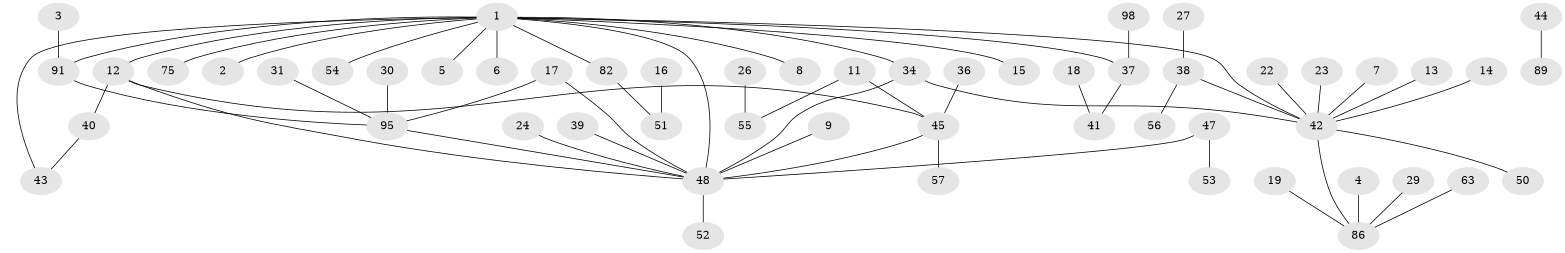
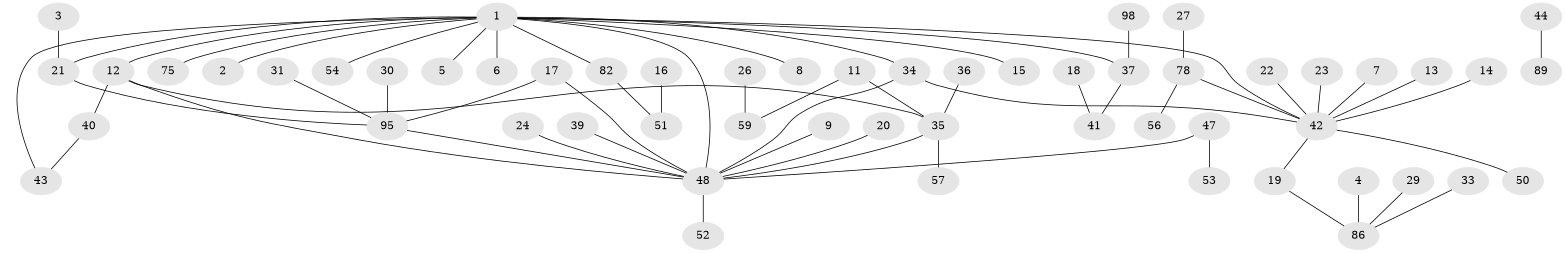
(59, 72) -> (59, 72)
(1184, 72) -> (1184, 72)
(745, 126) -> (745, 126)
none -> (884, 126)
(938, 126) -> (938, 126)
(1468, 181) -> (1468, 181)
(1327, 184) -> (1296, 154)
